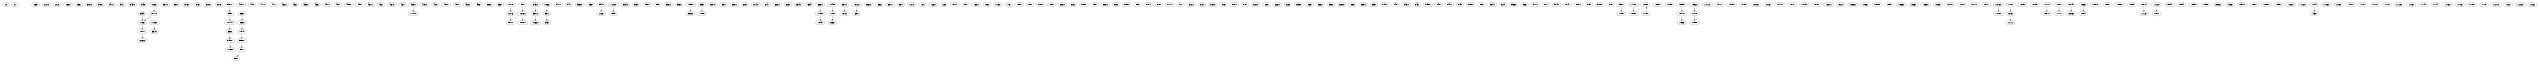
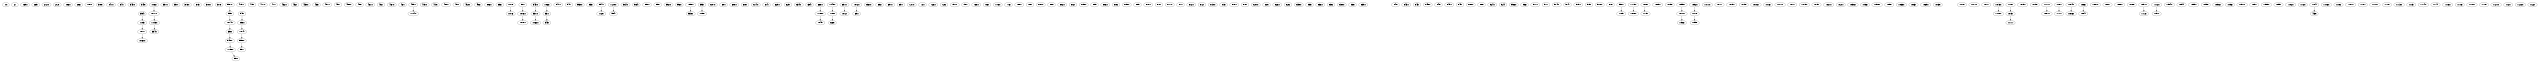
none -> (25, 5)
(90, 5) -> (90, 5)
(413, 5) -> (413, 5)
(1374, 5) -> none
(1385, 5) -> none
(1950, 5) -> none
(1646, 10) -> (1645, 9)
(242, 14) -> (242, 14)
(149, 18) -> (154, 18)
(511, 23) -> none
(239, 54) -> (233, 54)
